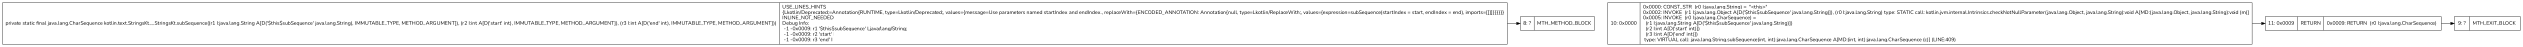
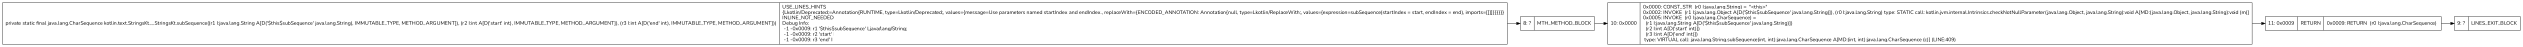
none -> (1599, 23)
(2494, 23) -> (2494, 23)
